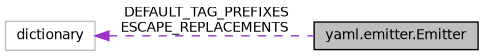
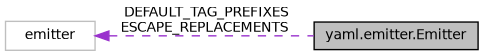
(50, 36) -> (50, 36)
